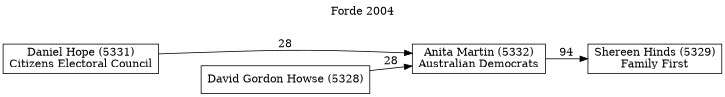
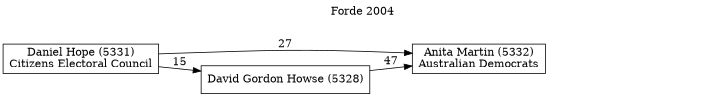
(285, 44) -> (285, 44)
(655, 59) -> none
(391, 62) -> (391, 62)
none -> (176, 68)
